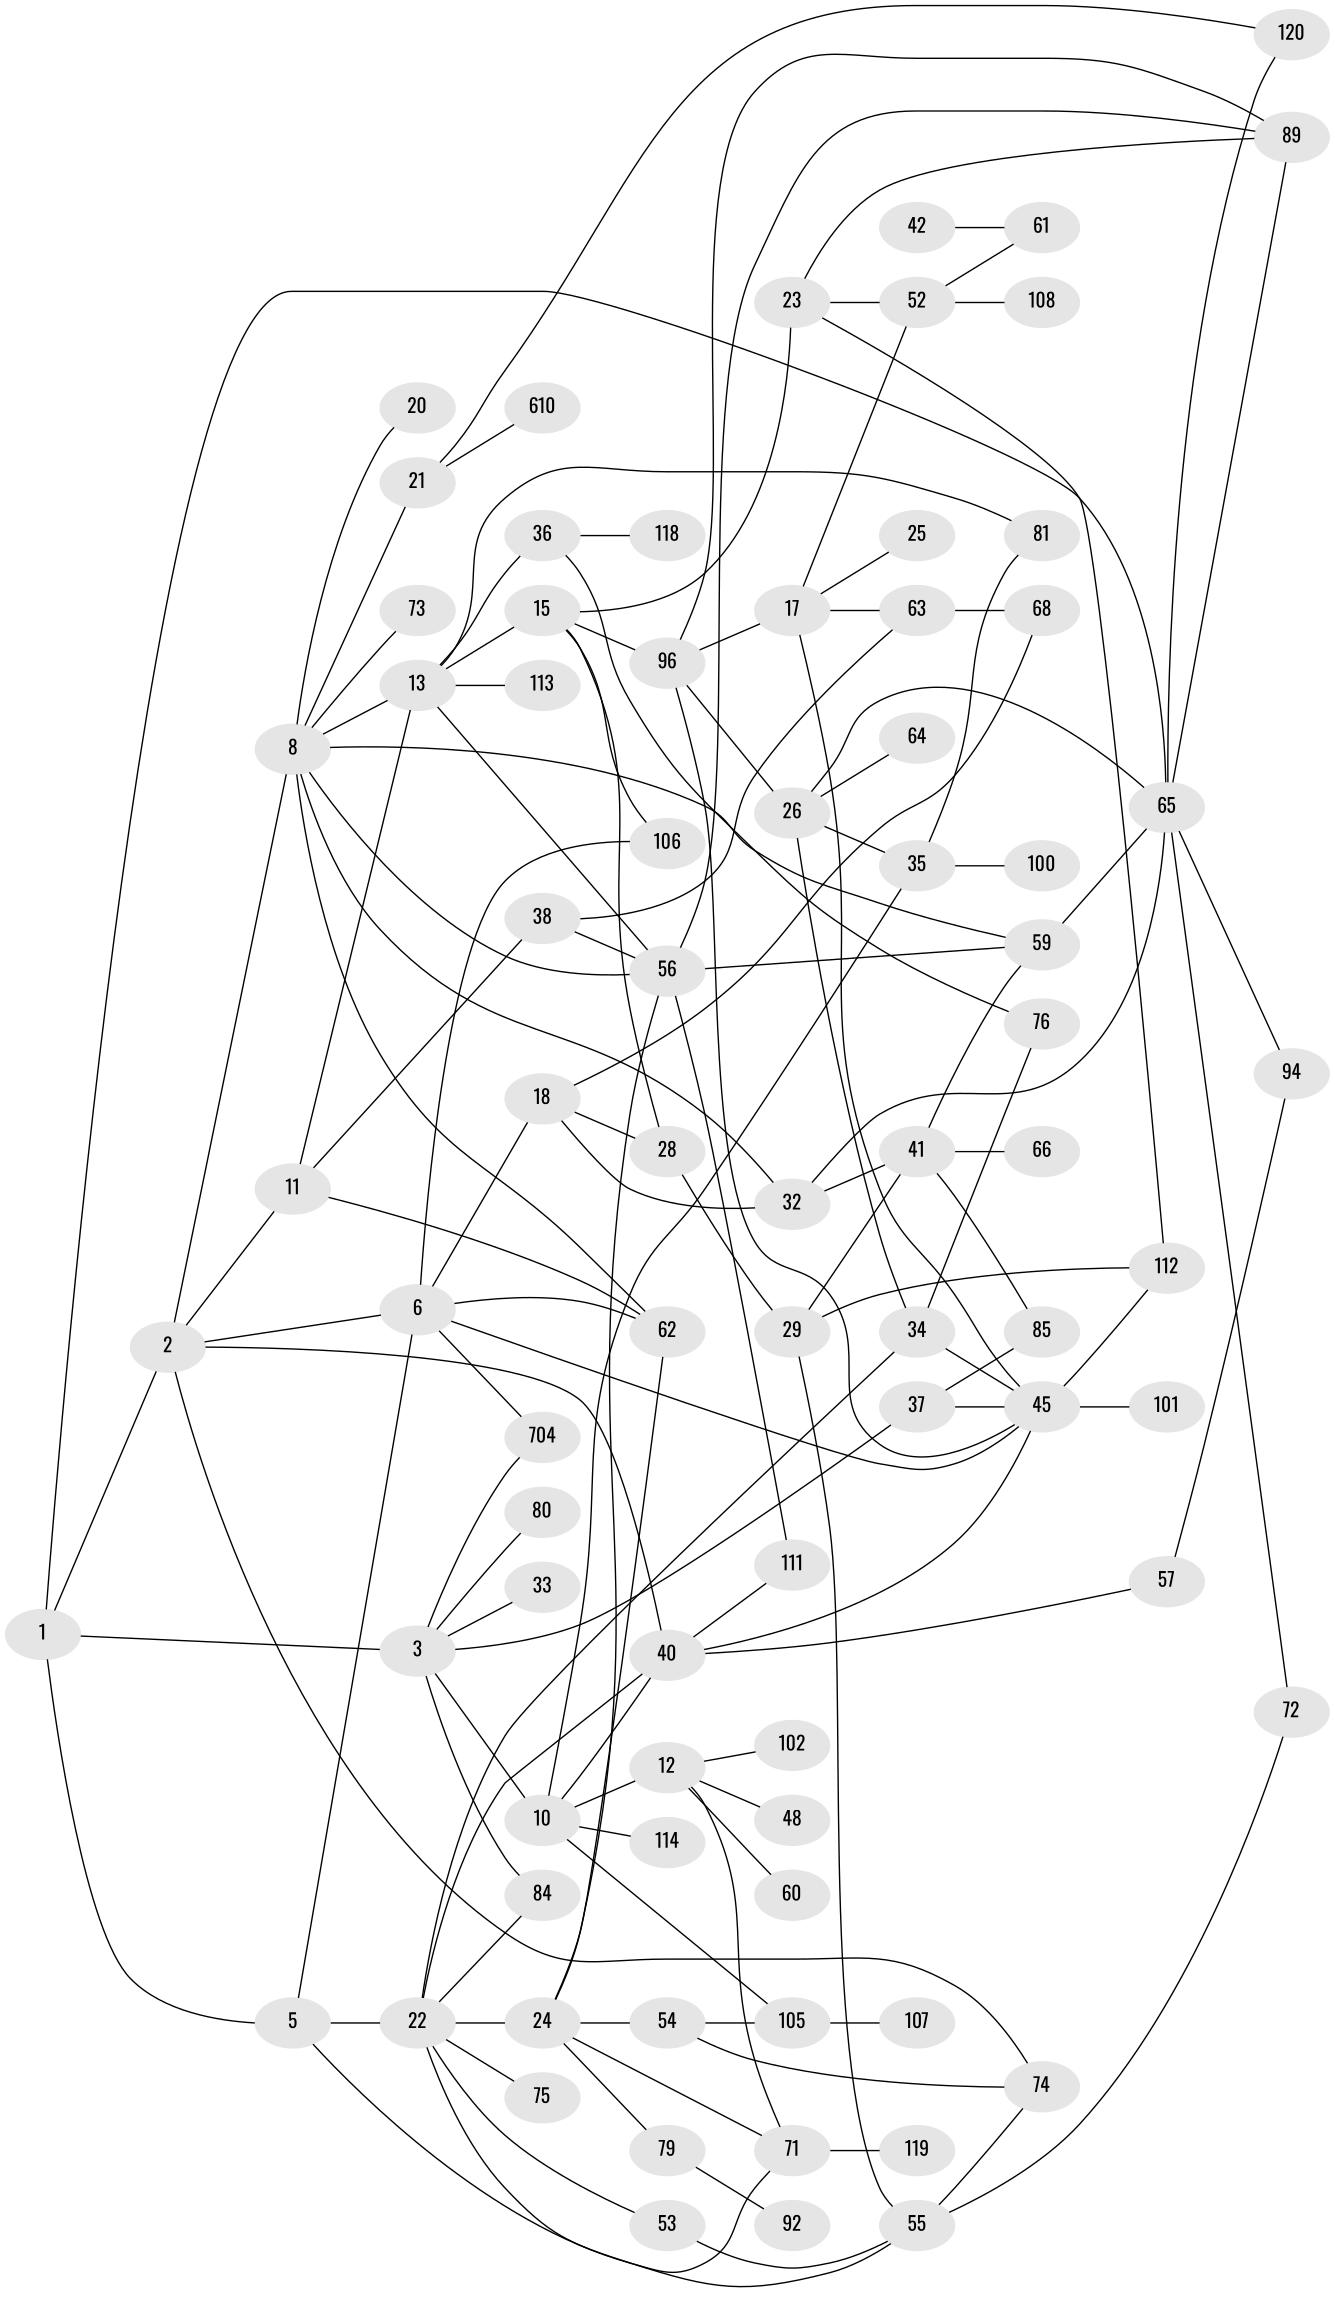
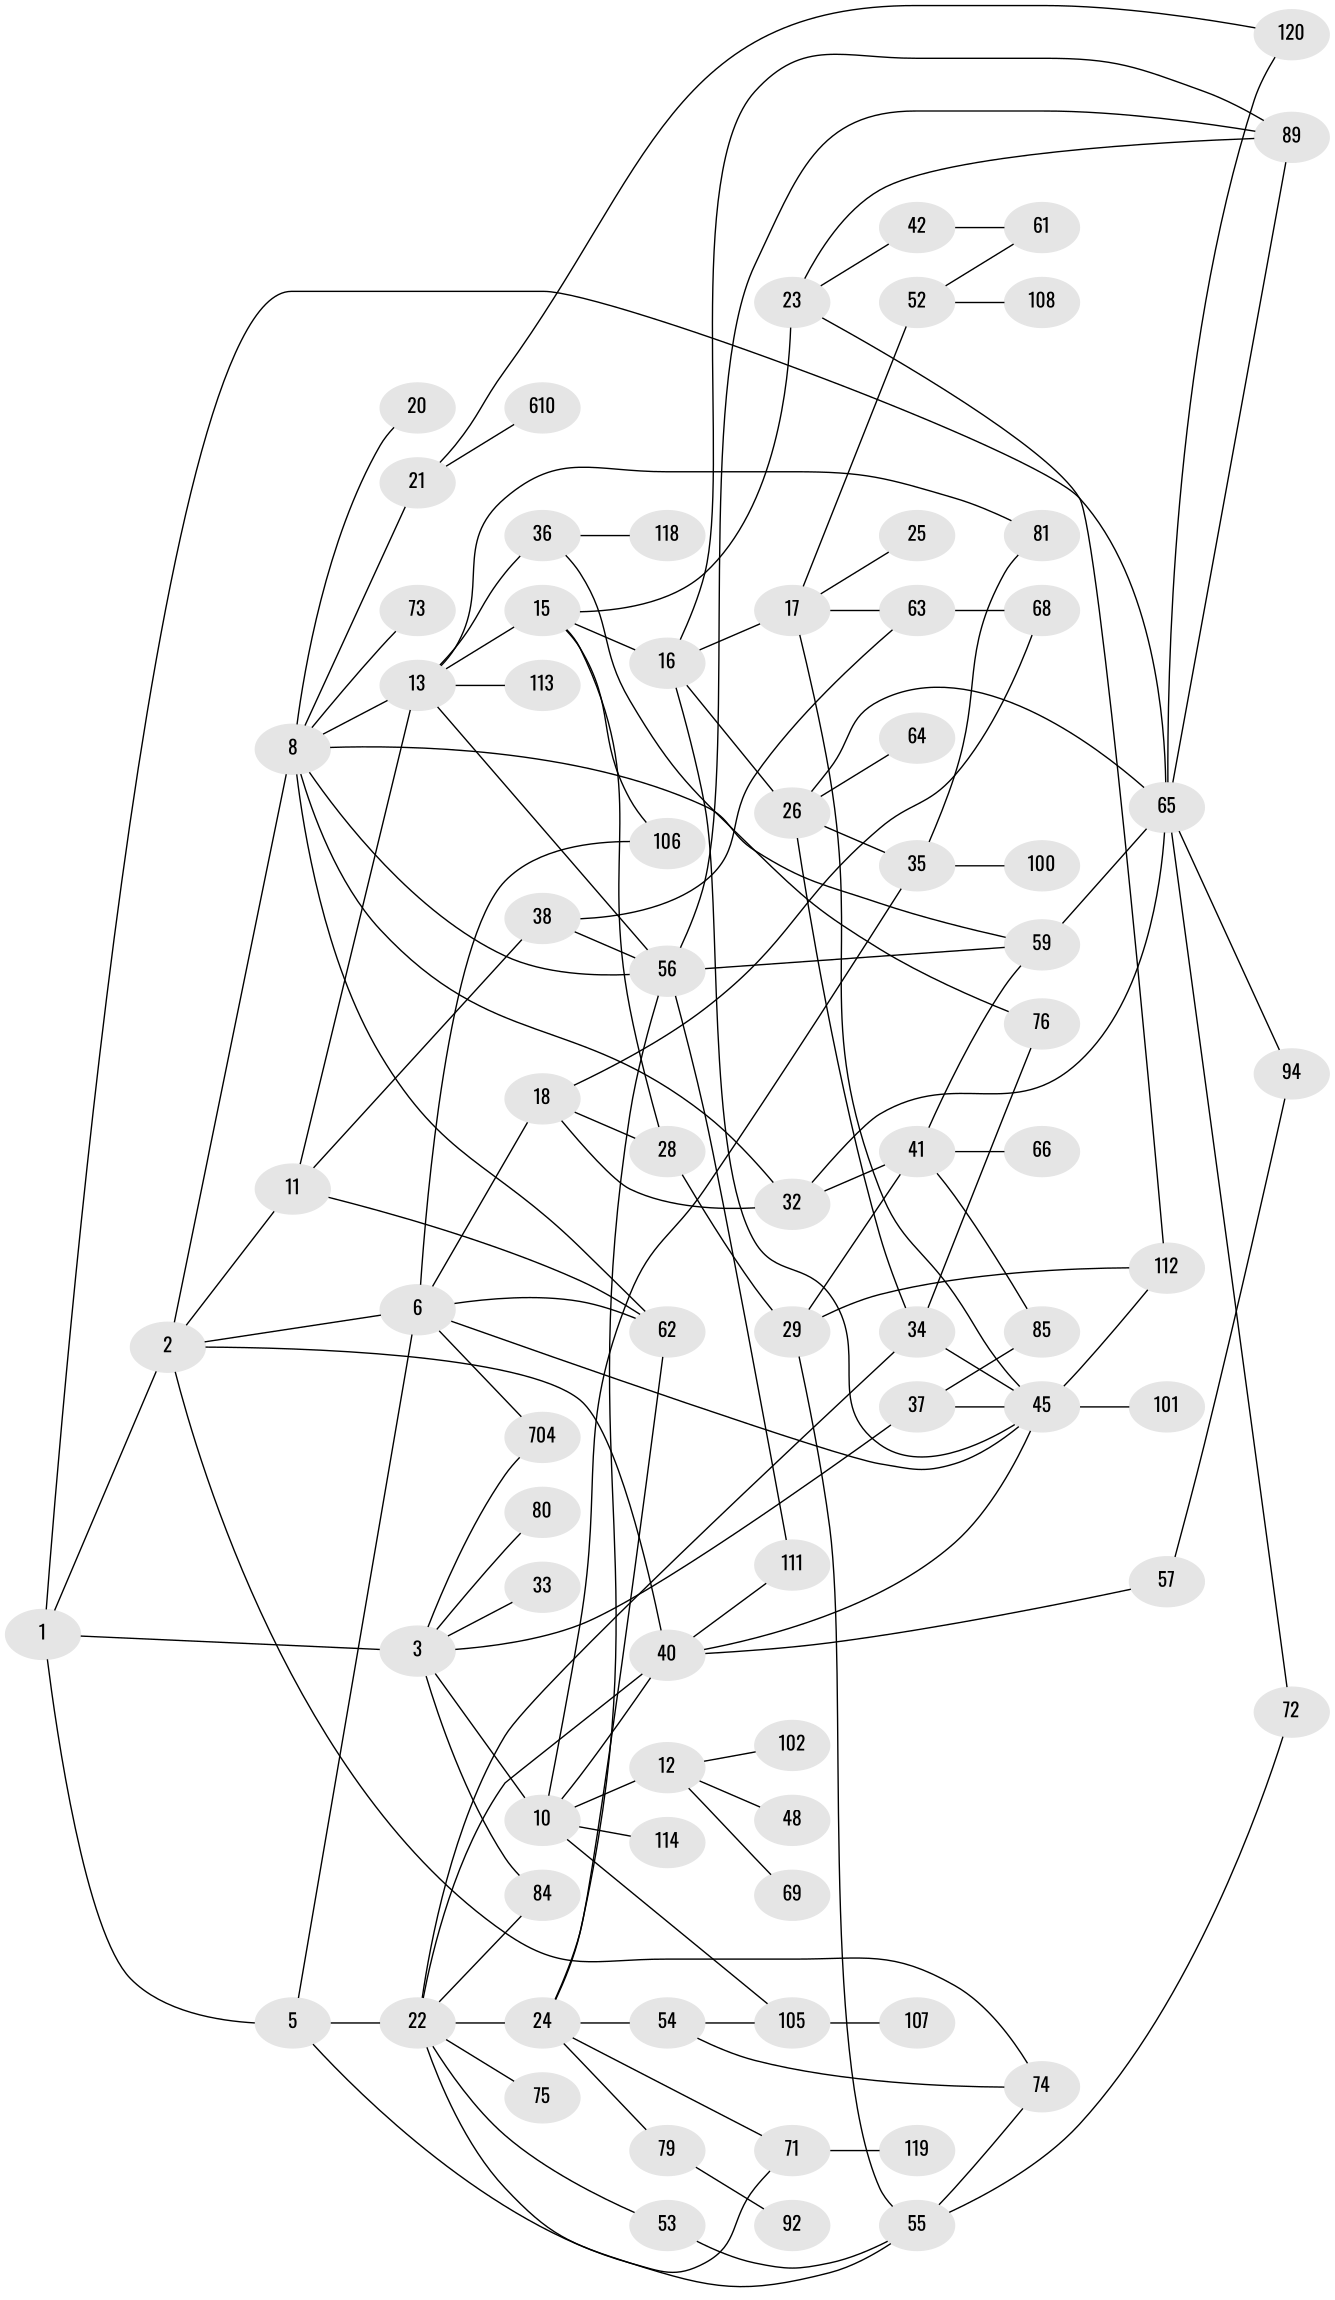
(855, 302) -> (855, 265)
(667, 663) -> (667, 663)
(792, 1895) -> (792, 1895)
(738, 1946) -> none
